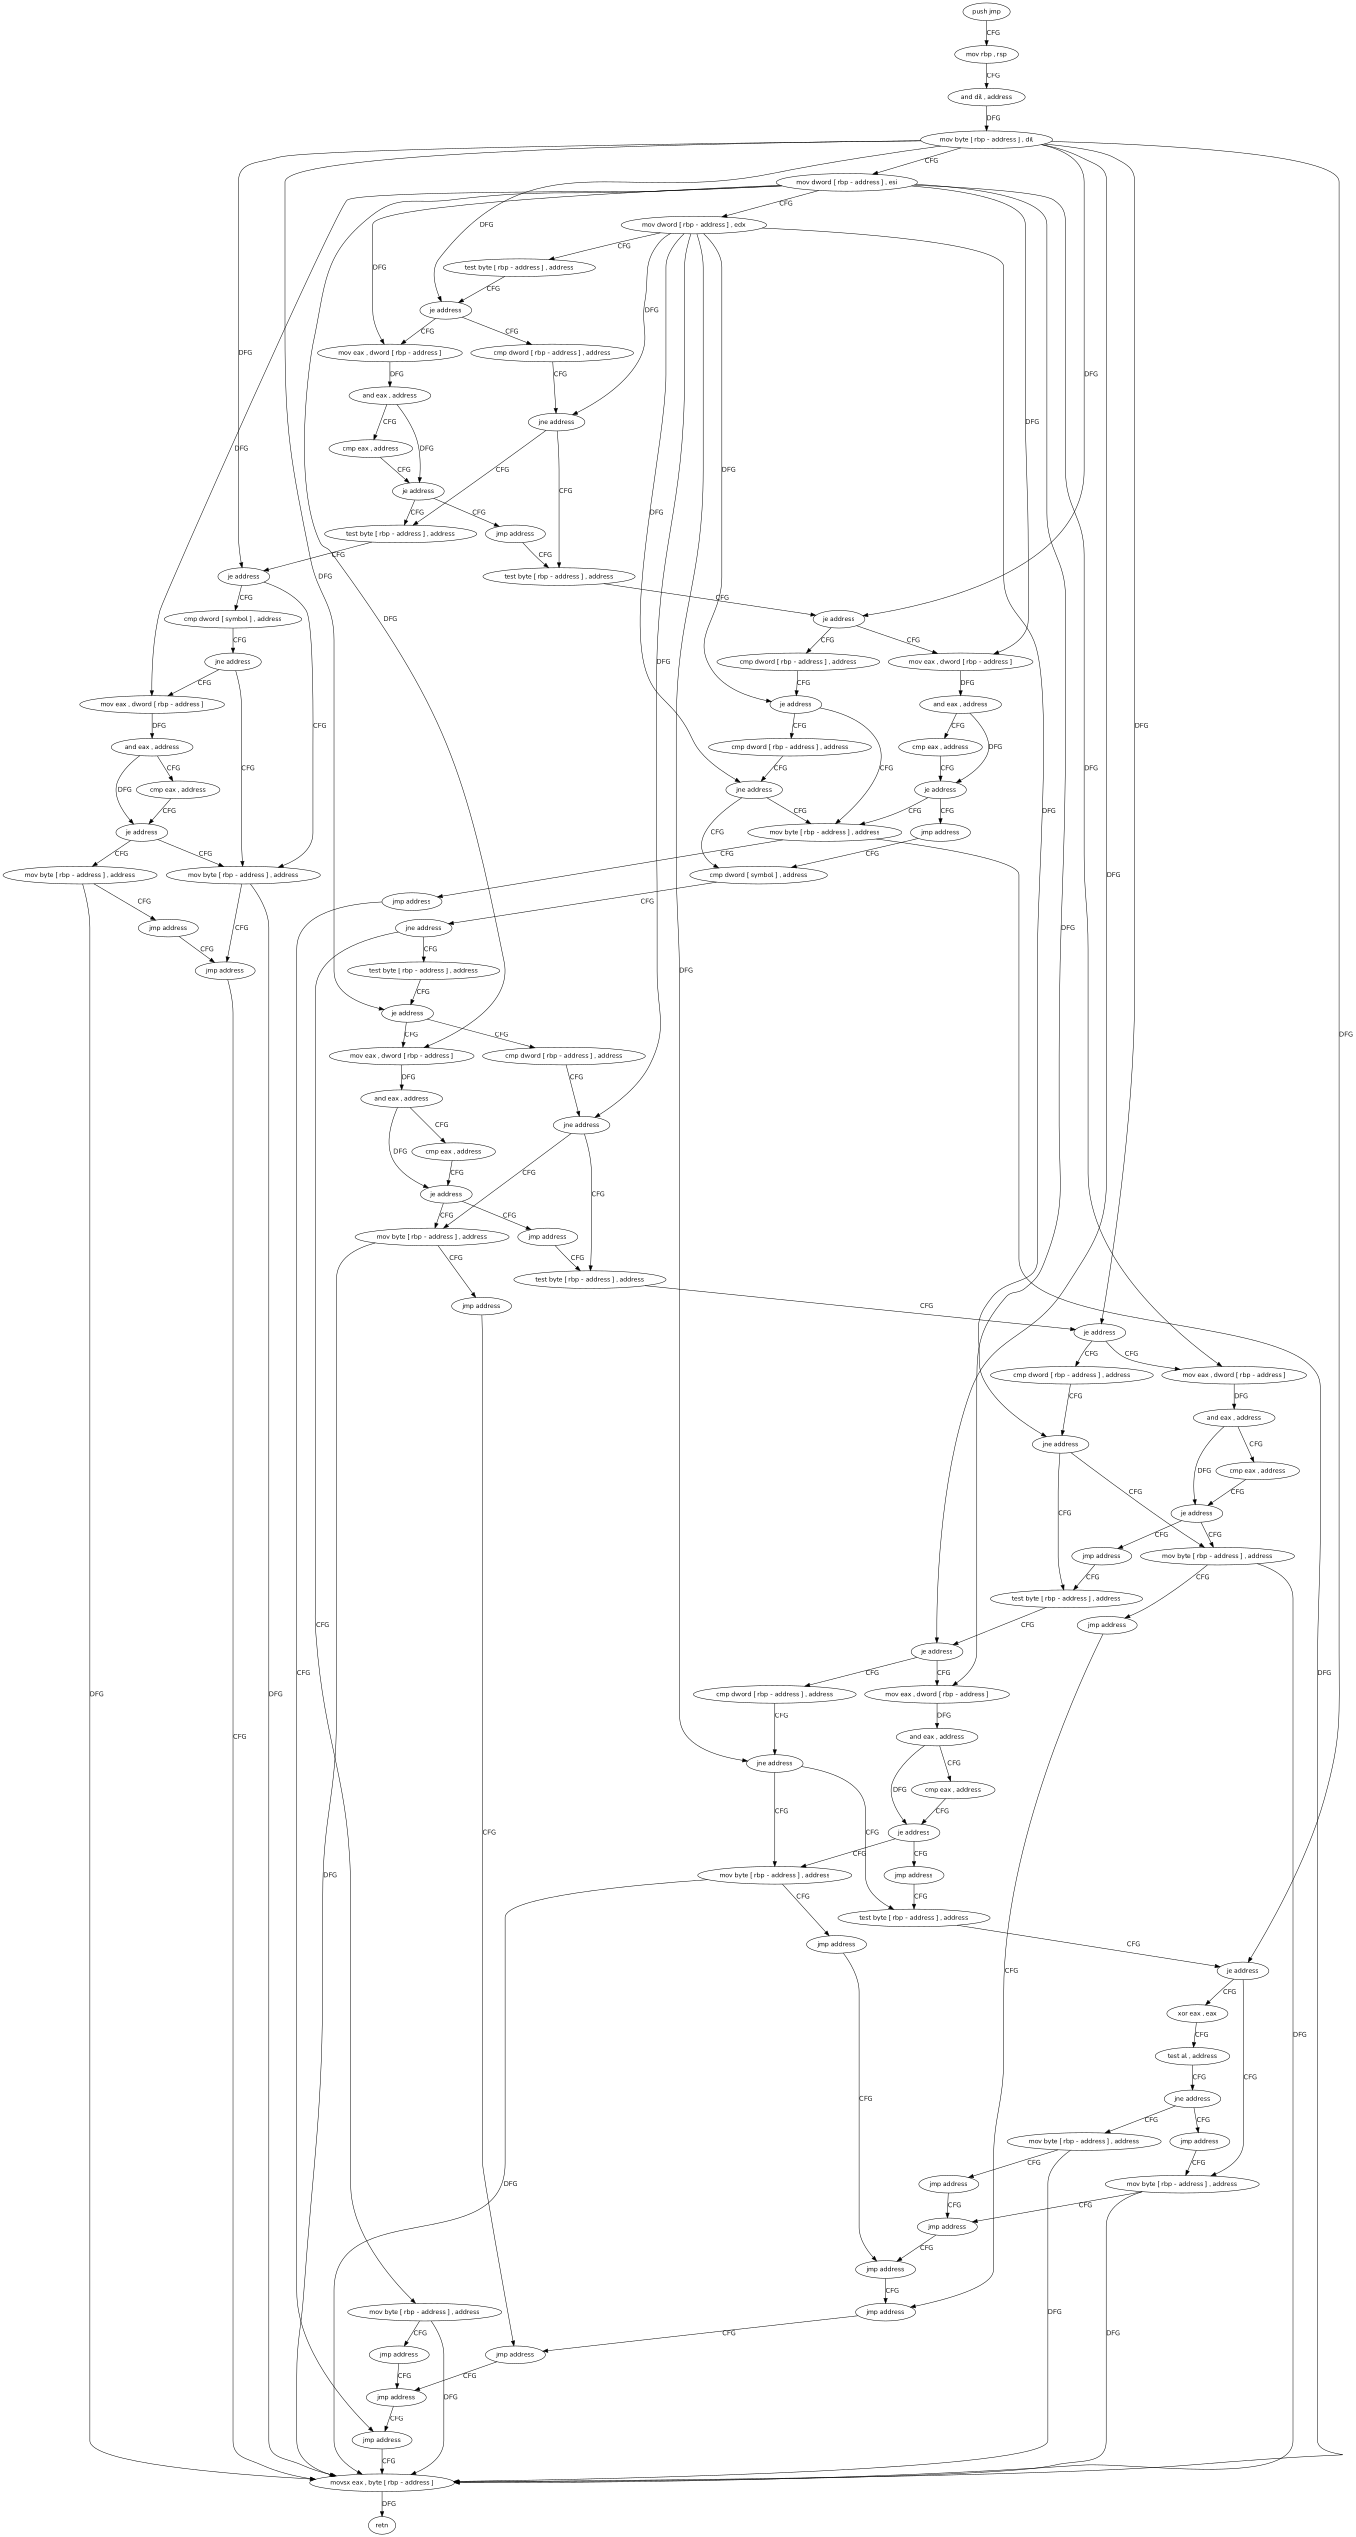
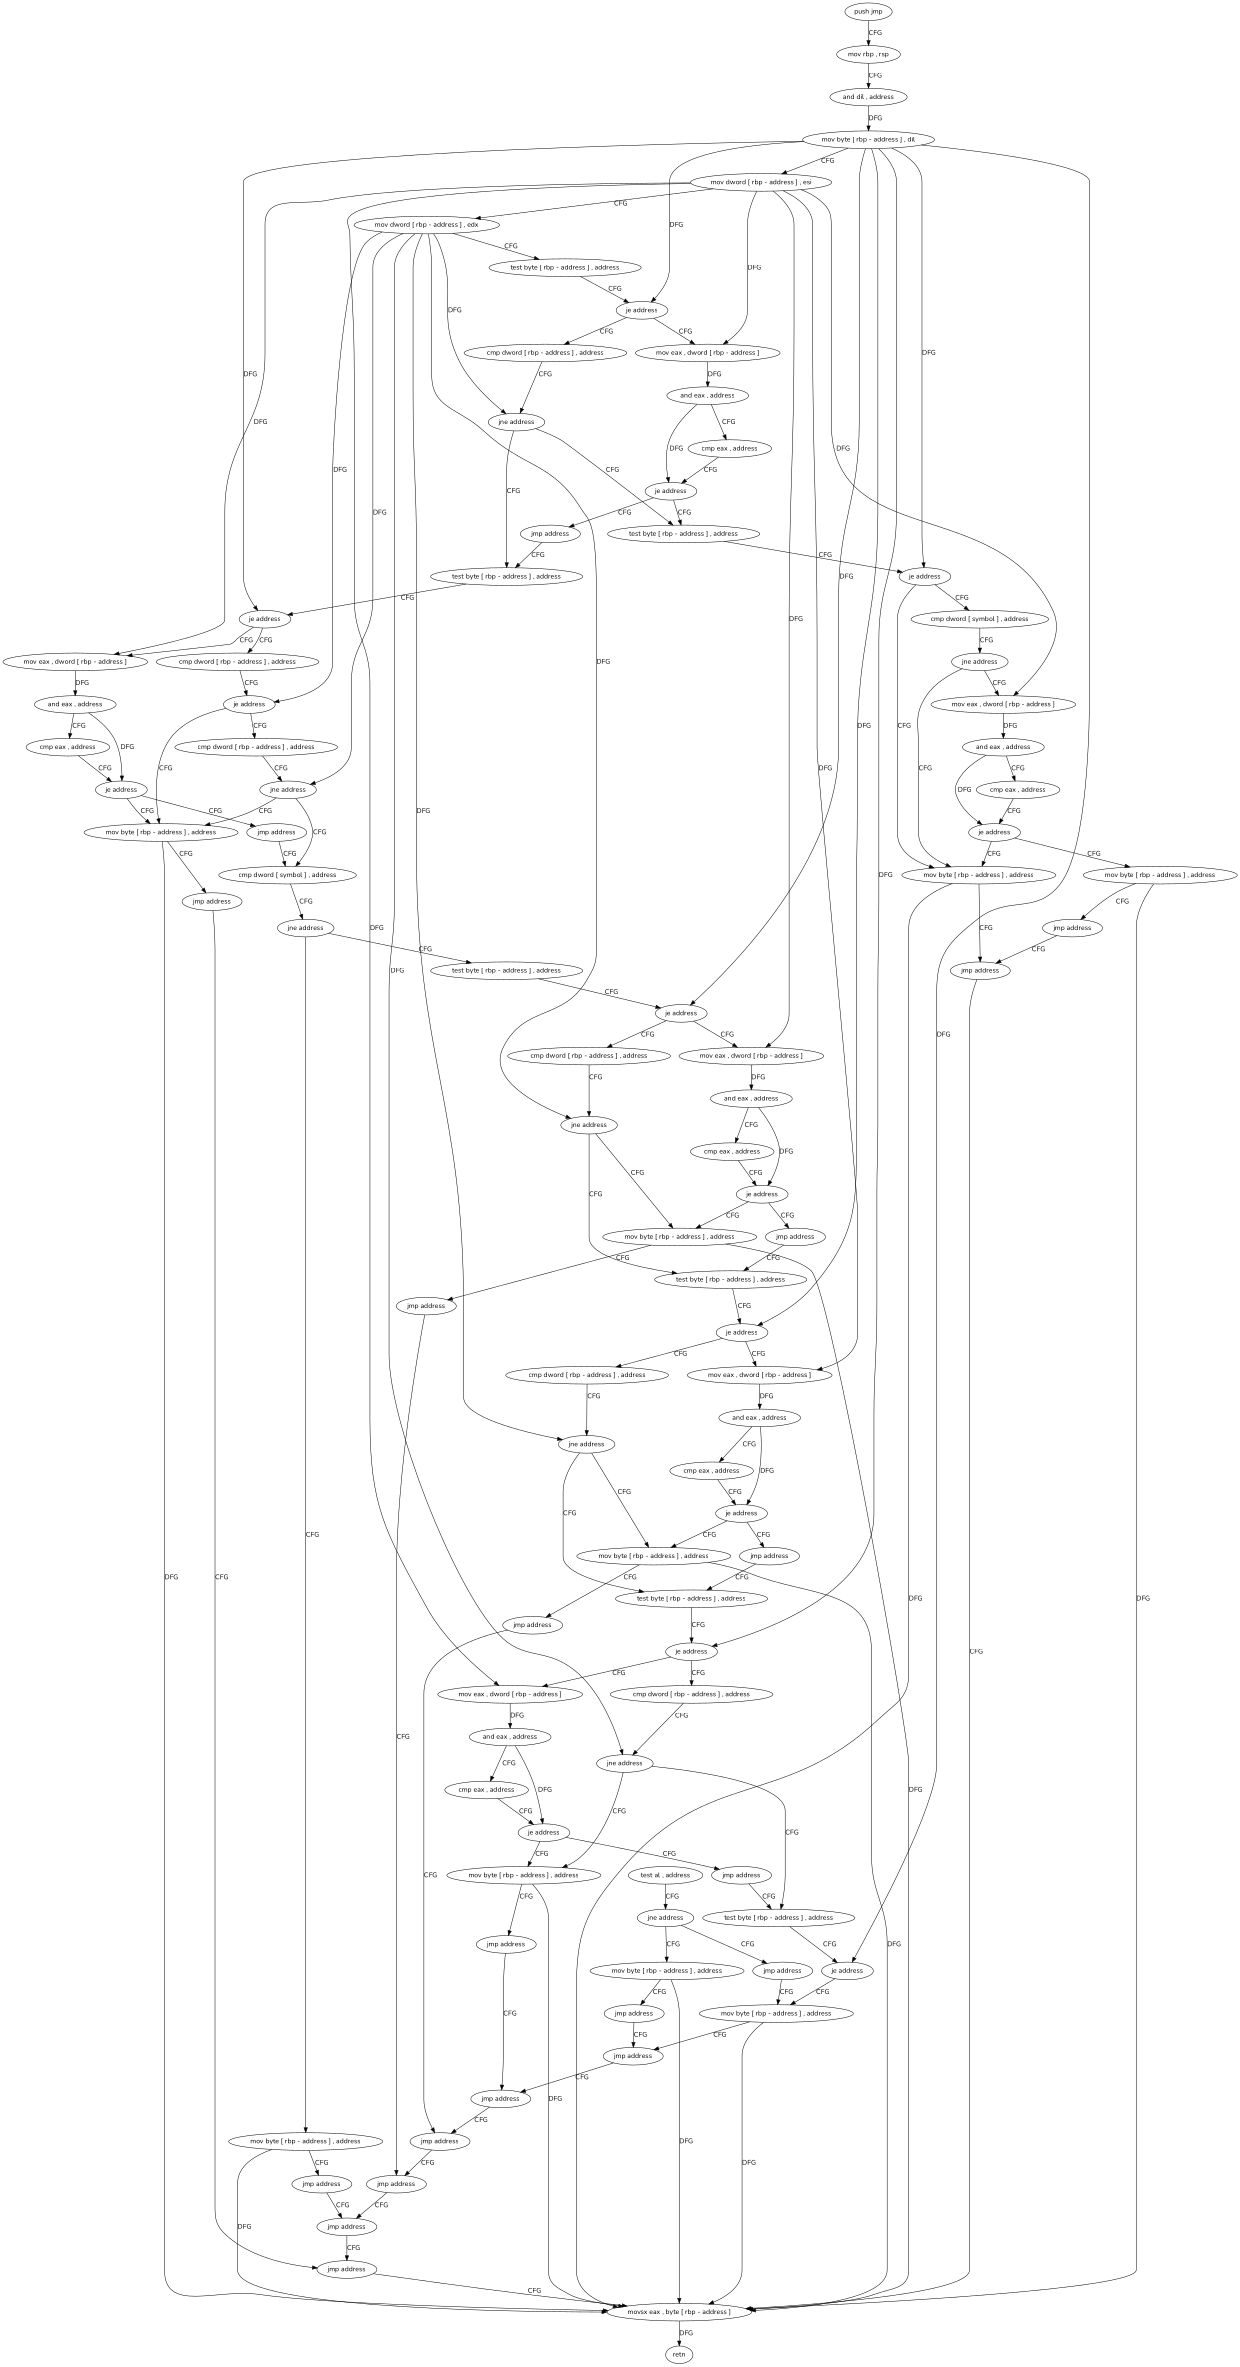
(1197, 2014) -> none
